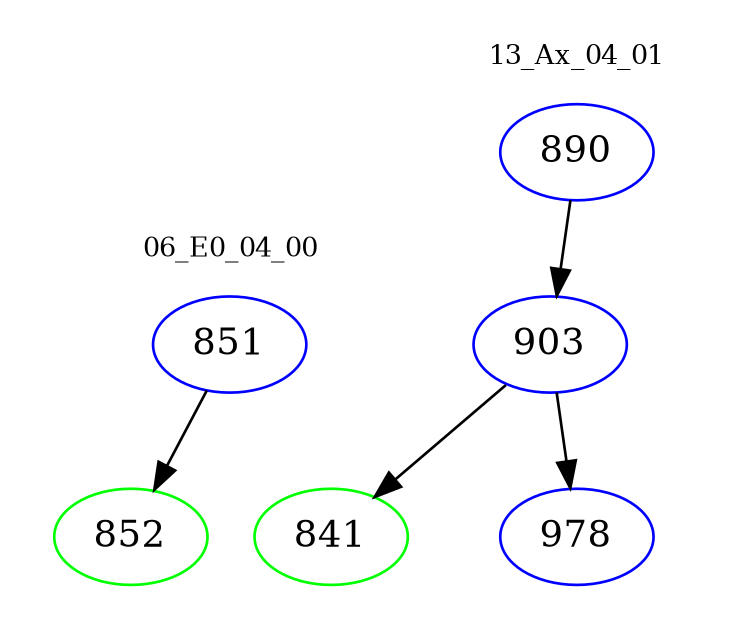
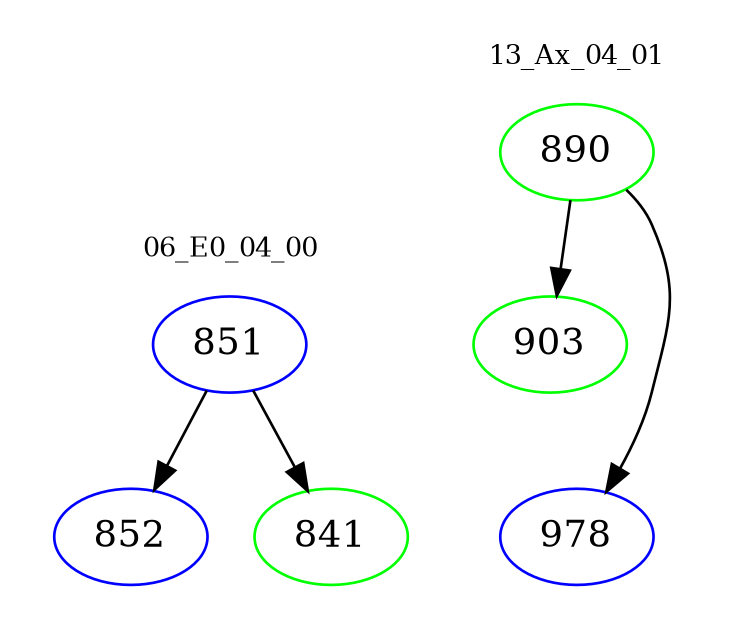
(577, 152) -> (577, 152)
(550, 345) -> (550, 345)
(470, 416) -> (274, 429)
(562, 427) -> (667, 328)
(131, 537) -> (131, 537)
